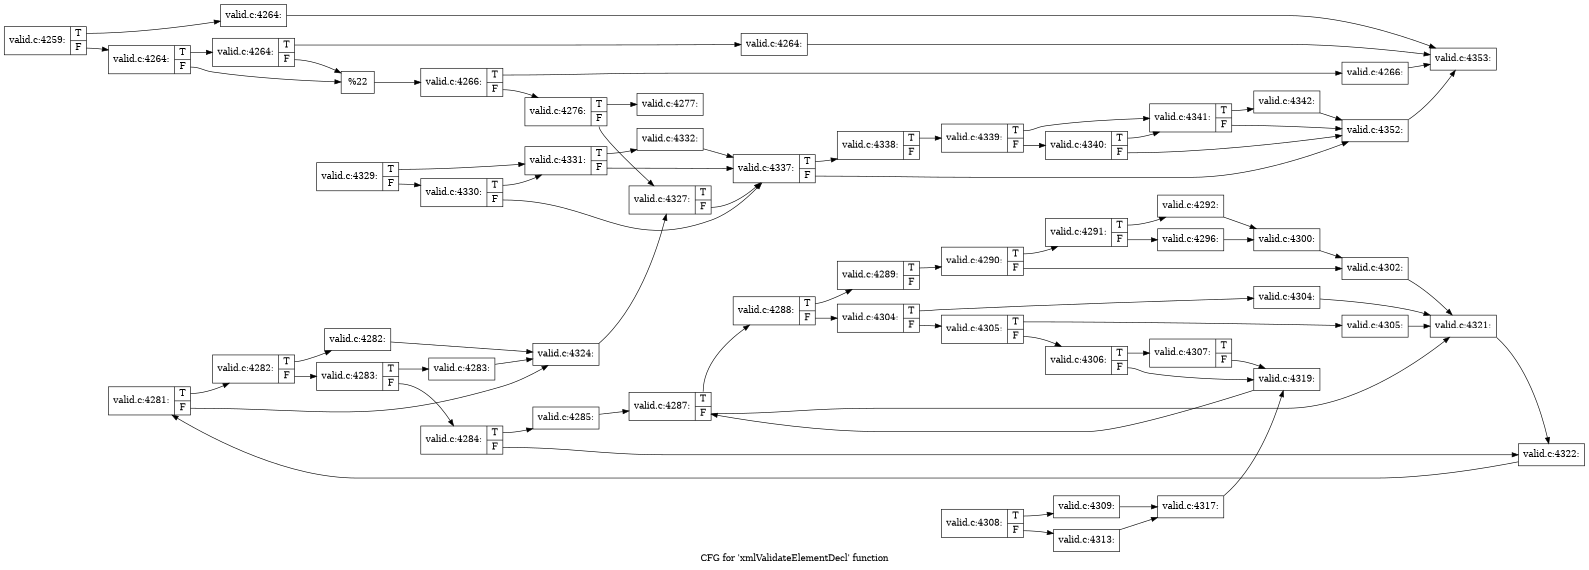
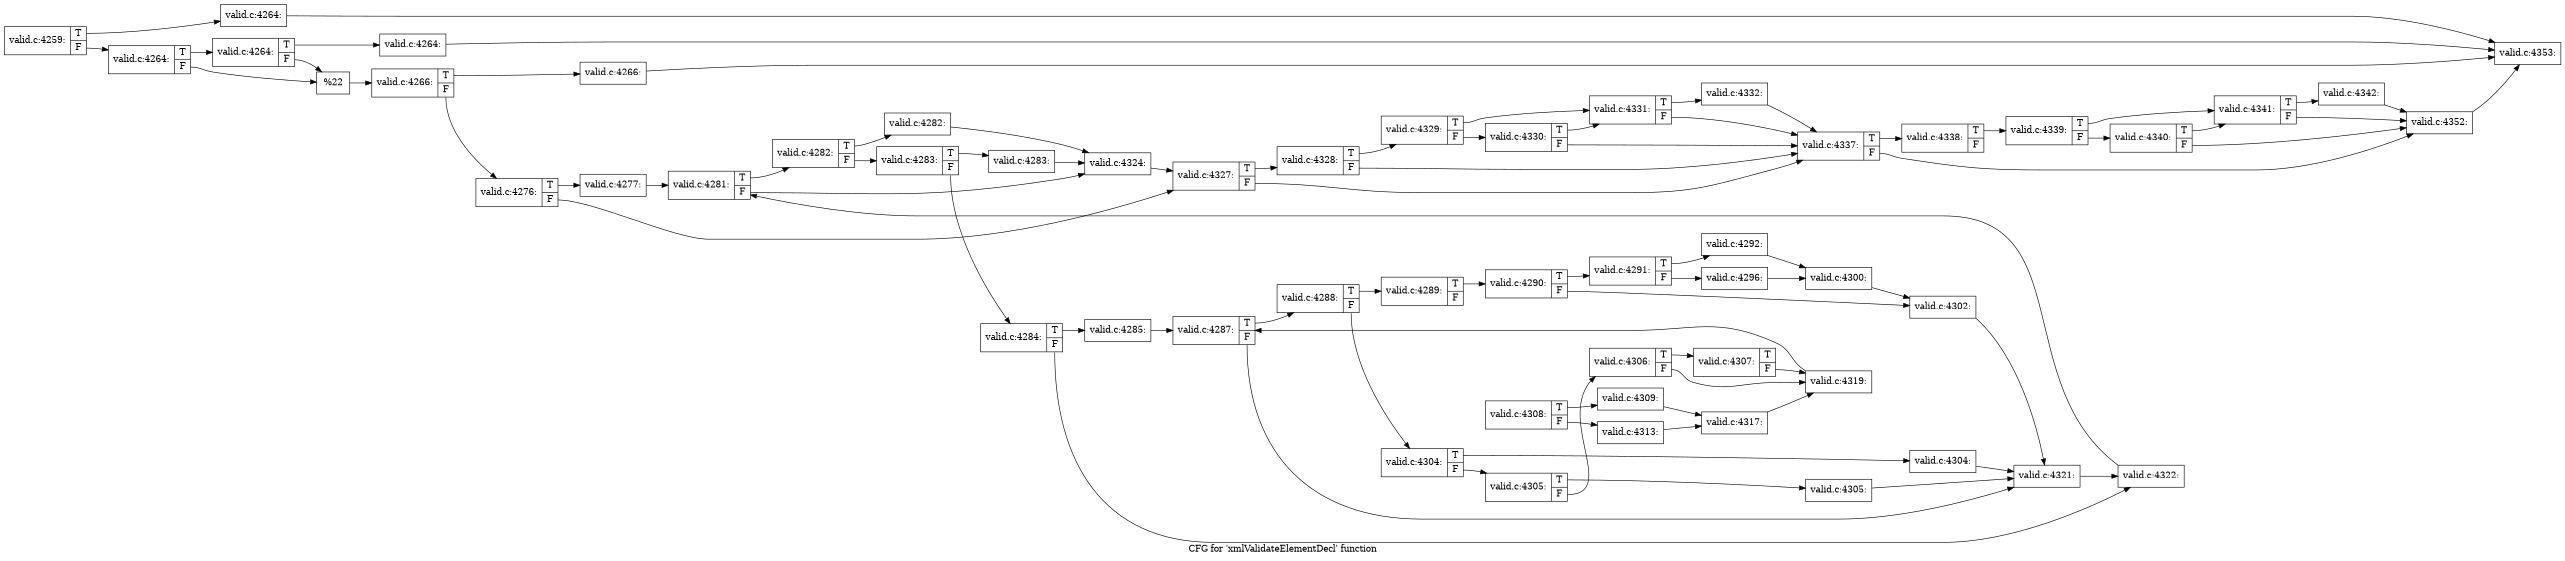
none -> (1318, 161)
none -> (654, 185)
